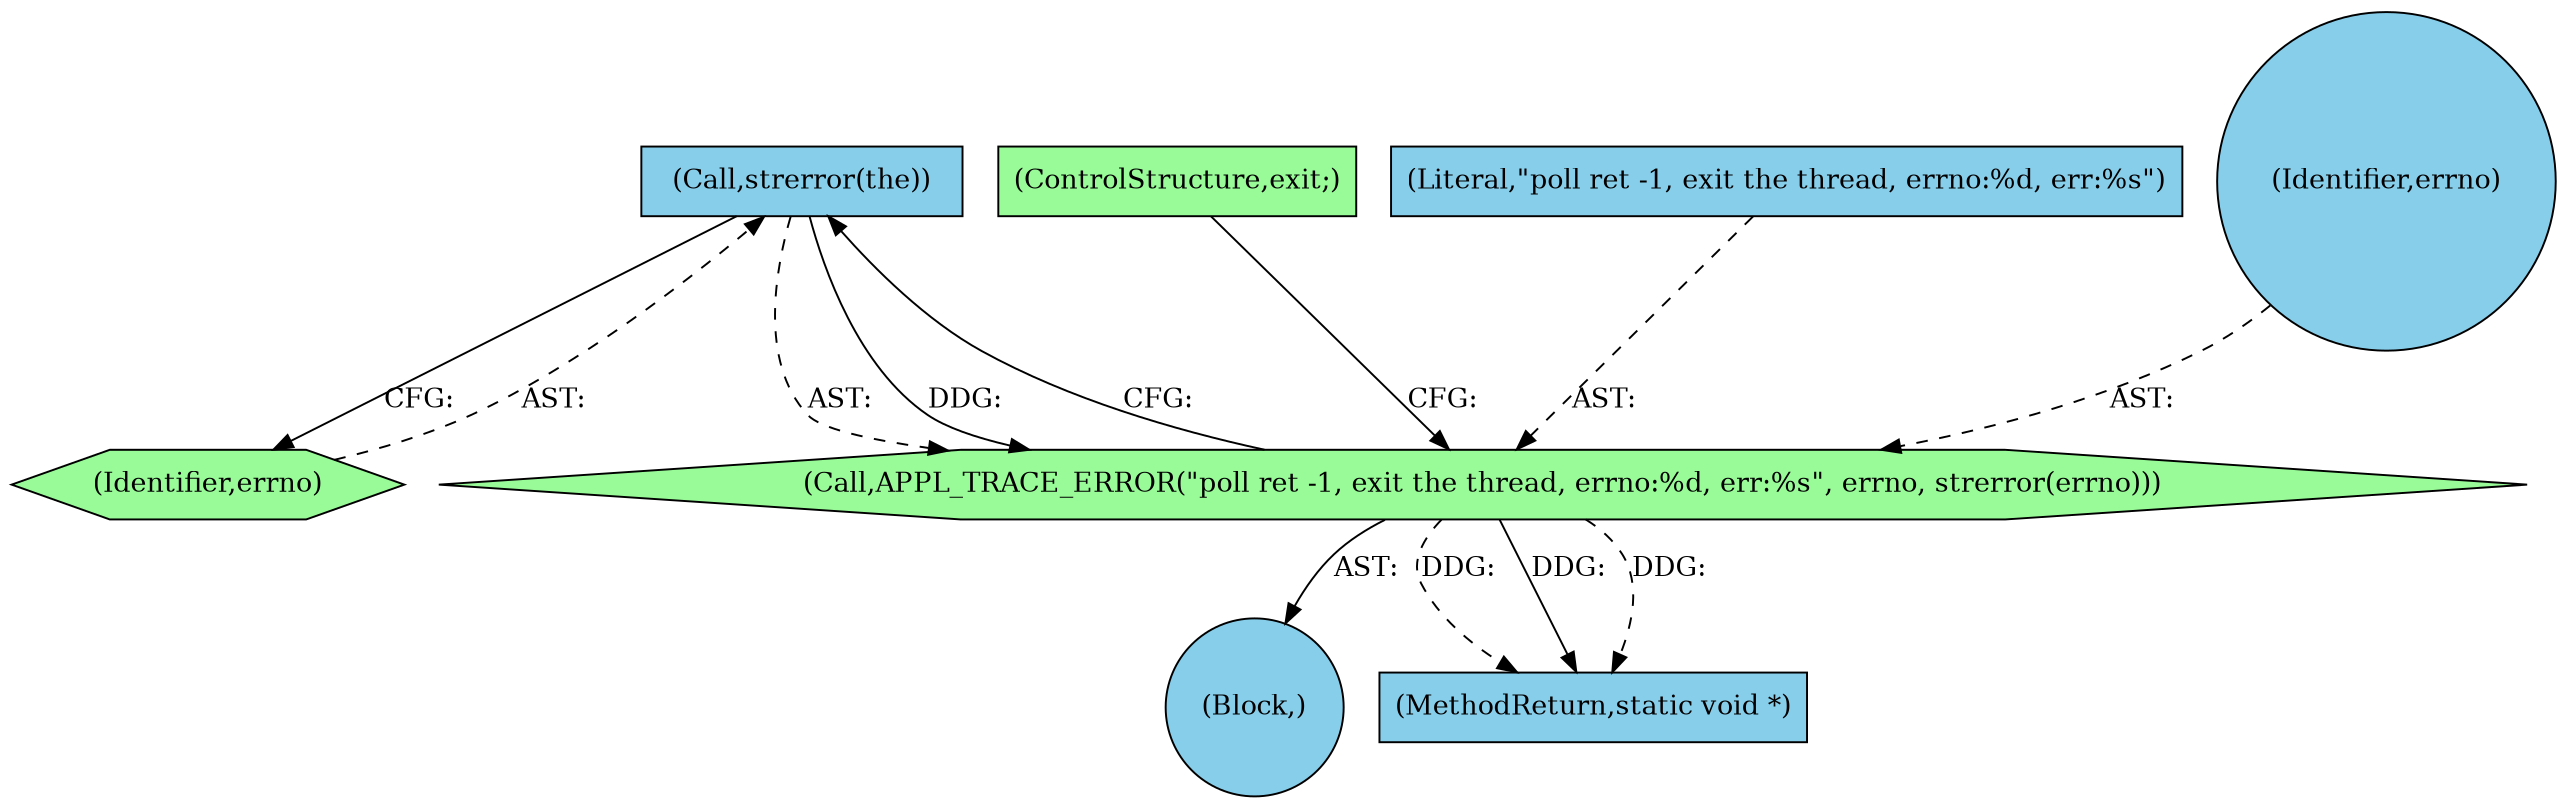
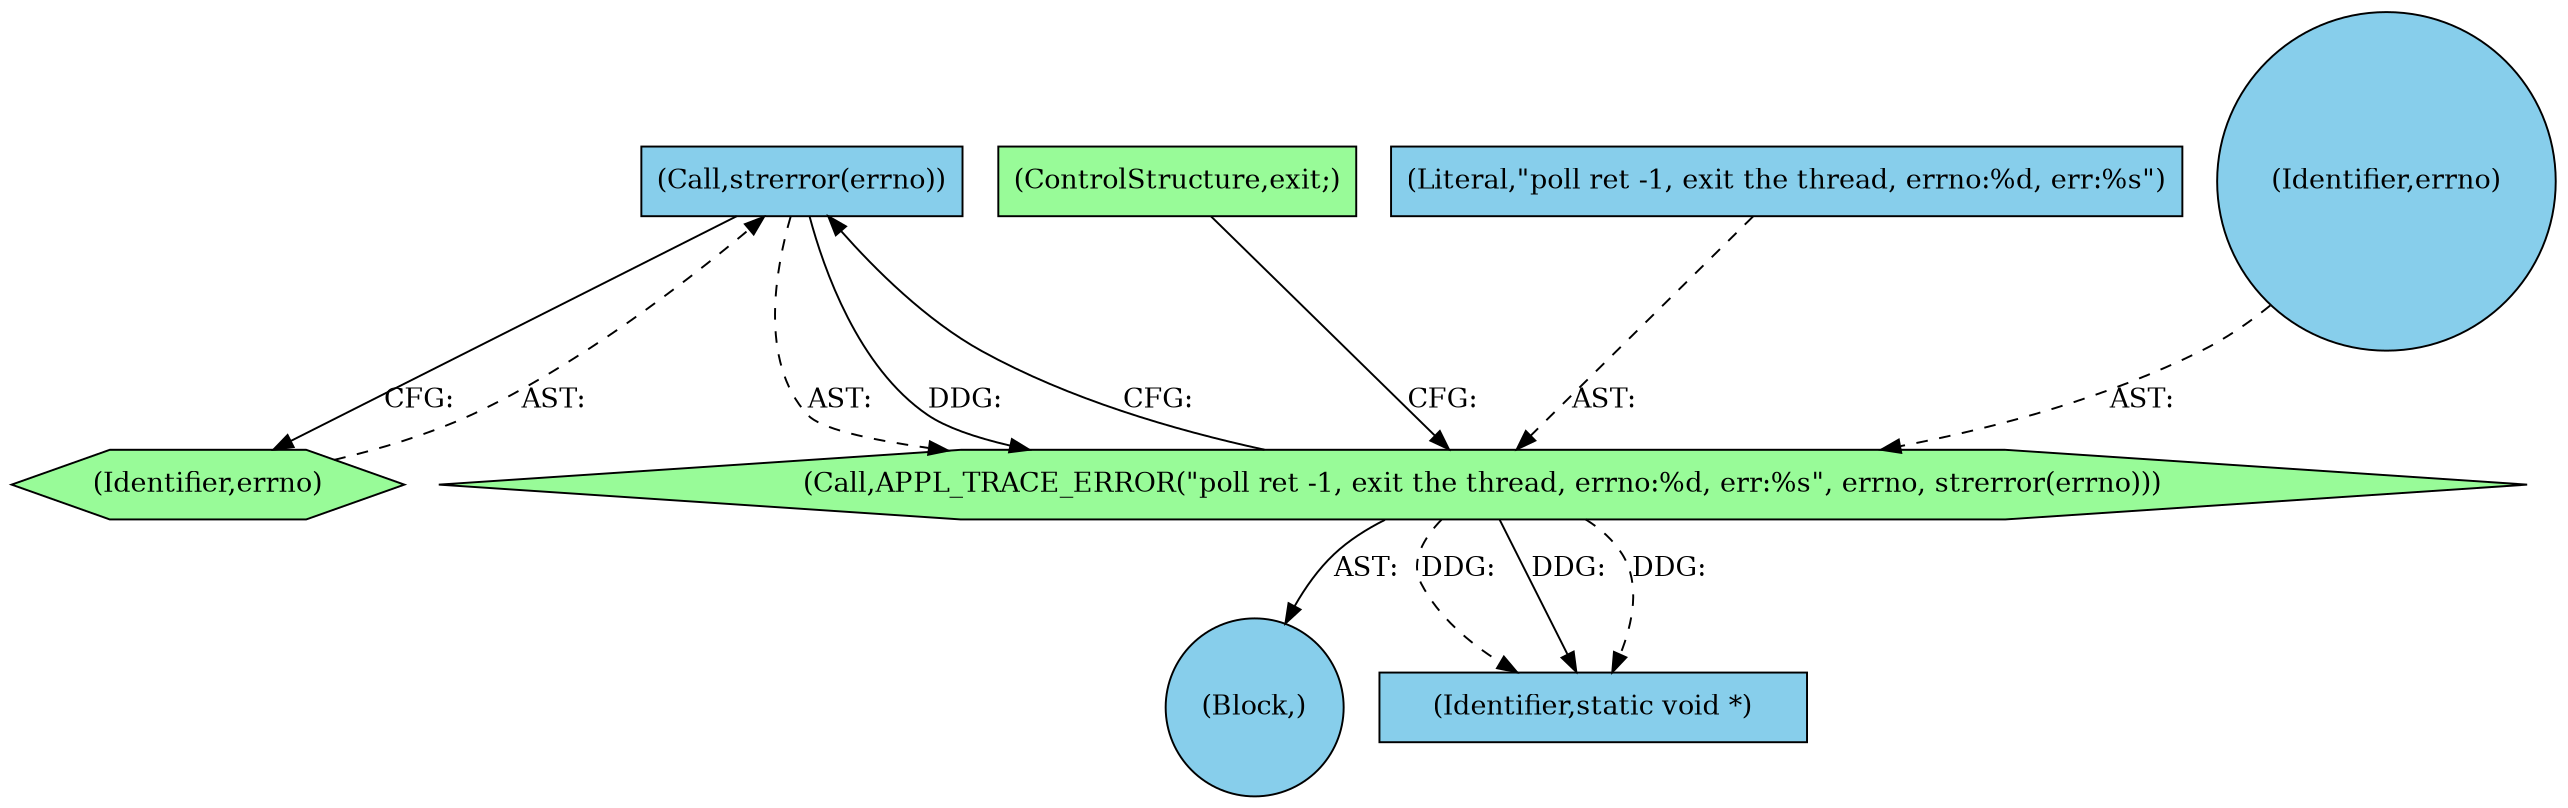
(802, 181) -> (802, 181)
(1593, 707) -> (1593, 707)
